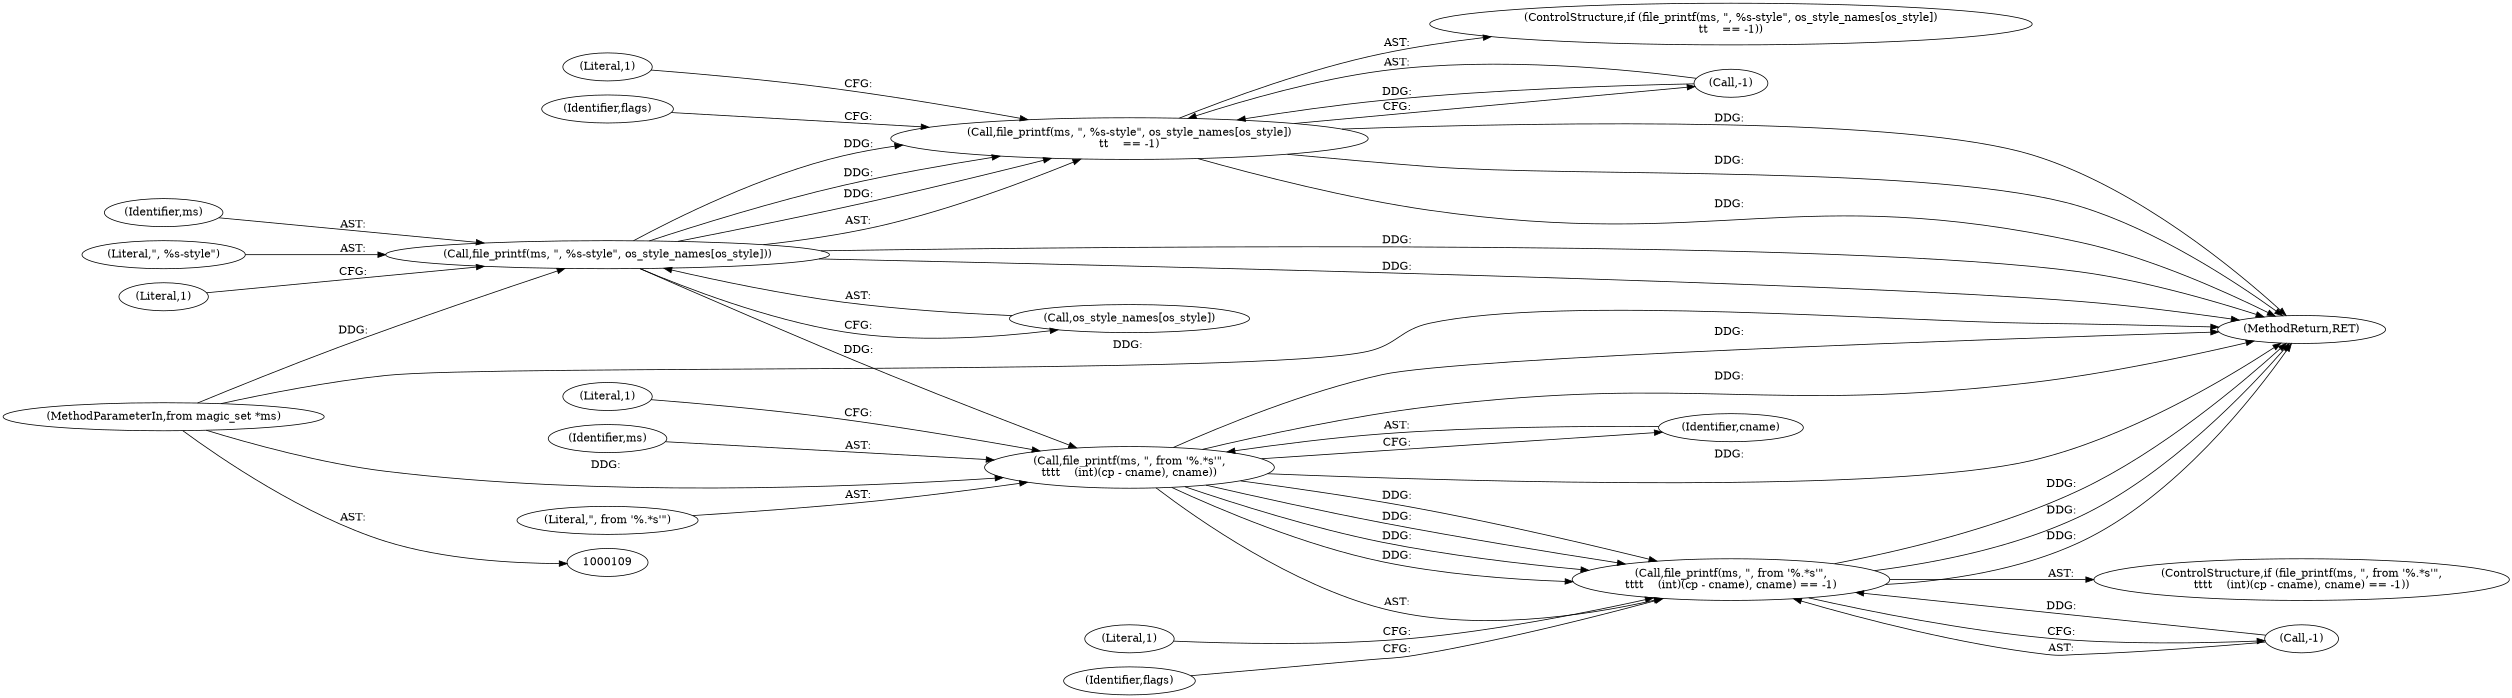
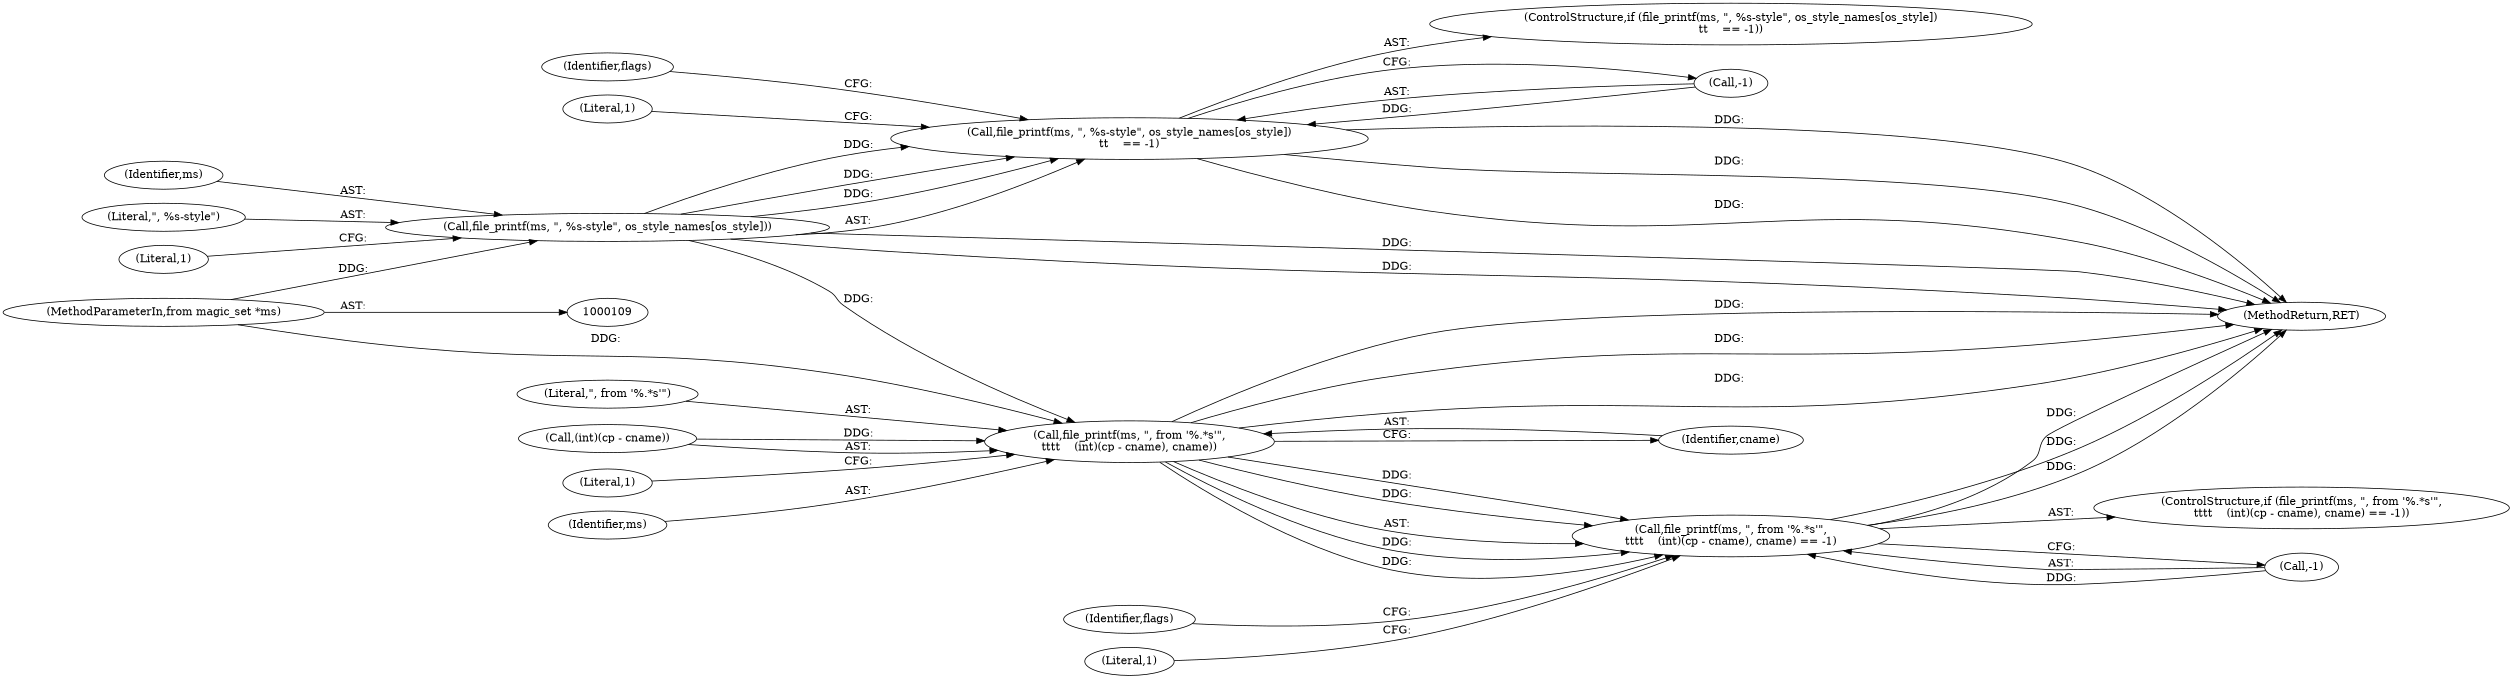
(1129, 319) -> none
(1218, 362) -> none
none -> (608, 439)
